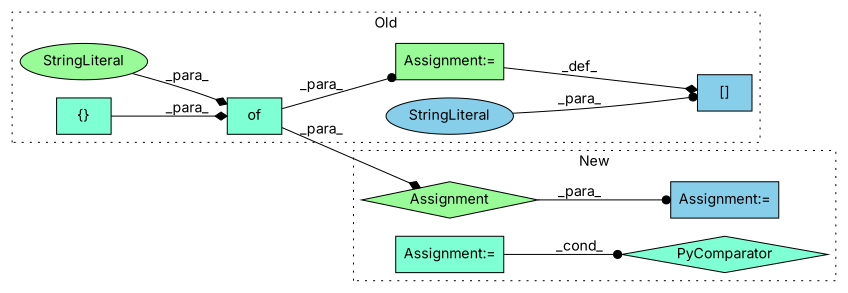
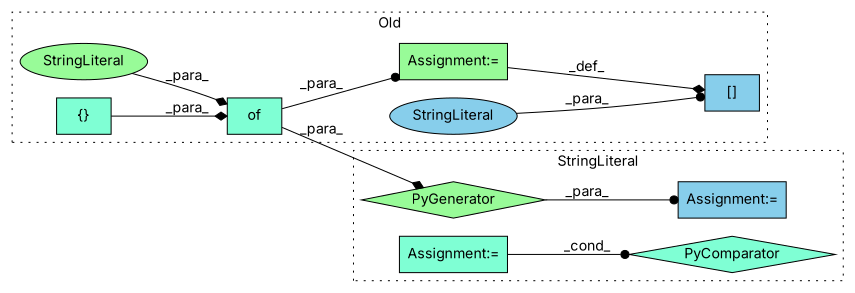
(595, 162) -> (598, 162)
(450, 200) -> (453, 200)
